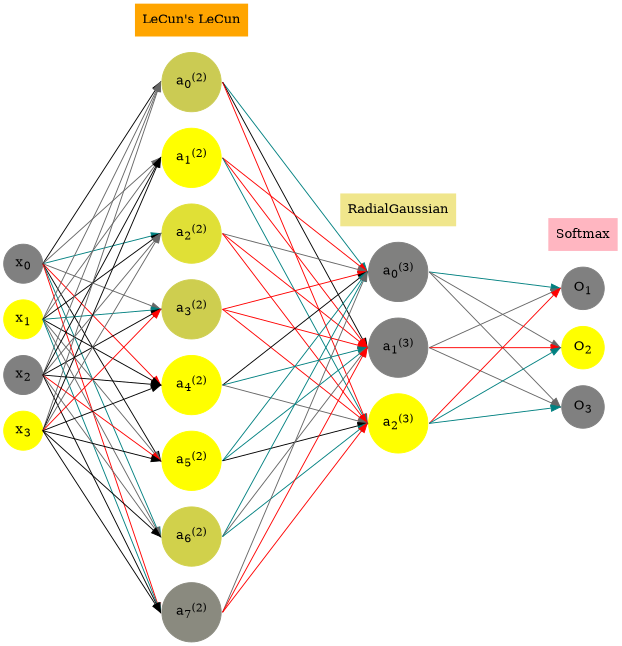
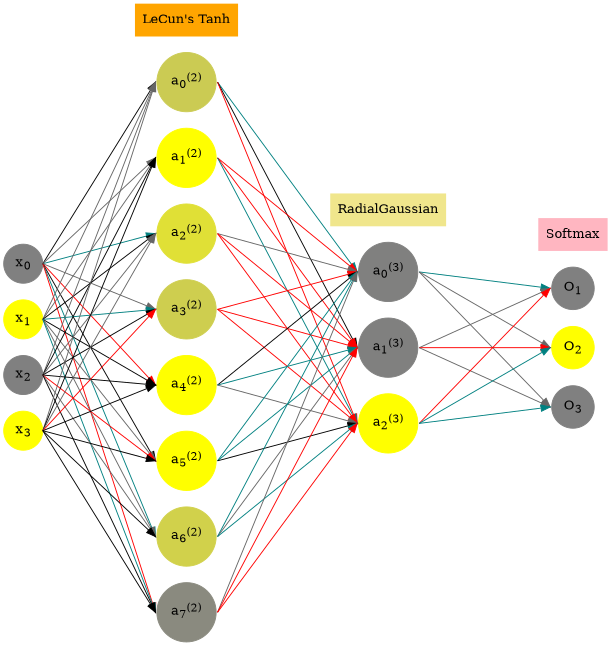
(192, 20) -> (187, 20)
